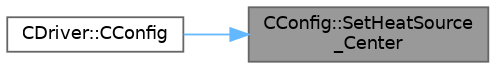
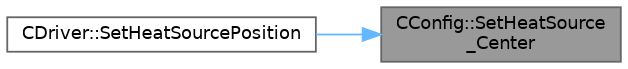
(95, 34) -> (162, 34)
